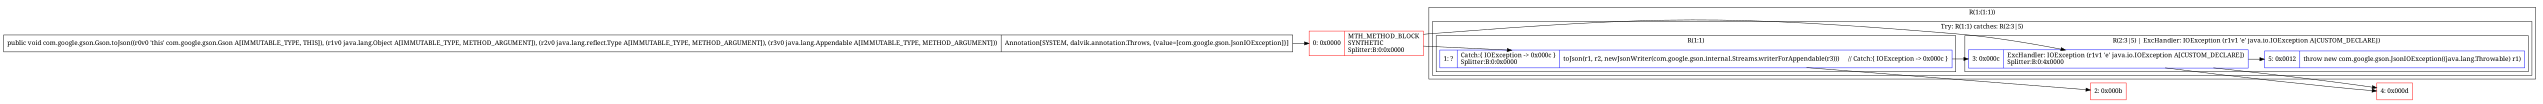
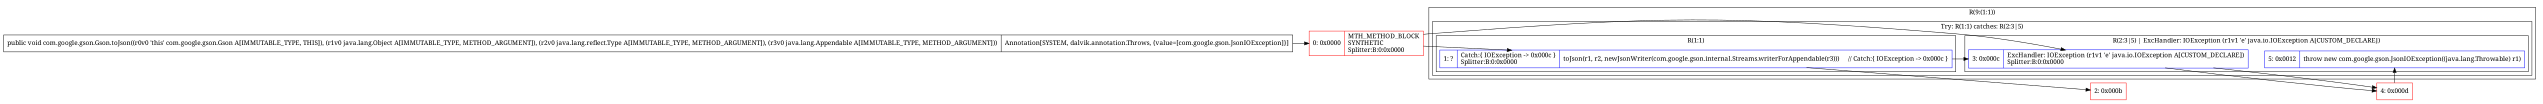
(1982, 13) -> (1982, 13)
(2254, 59) -> (2395, 78)
(2036, 62) -> (2036, 62)
